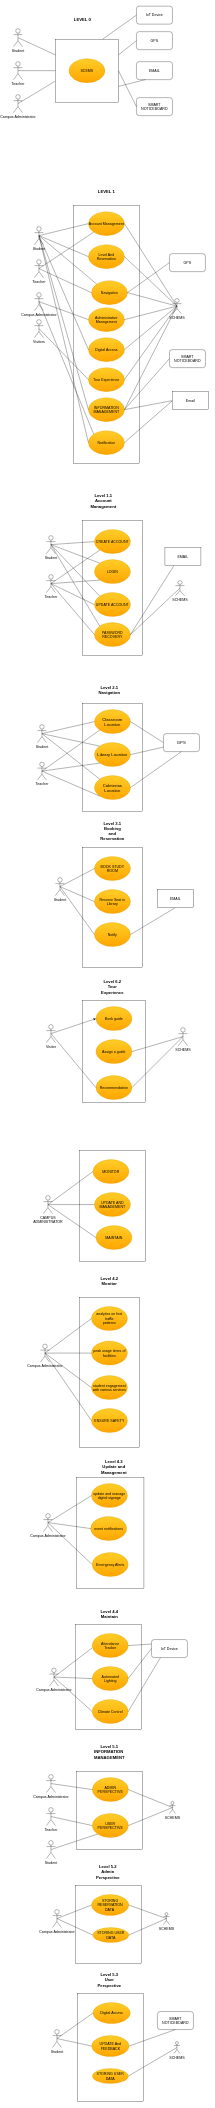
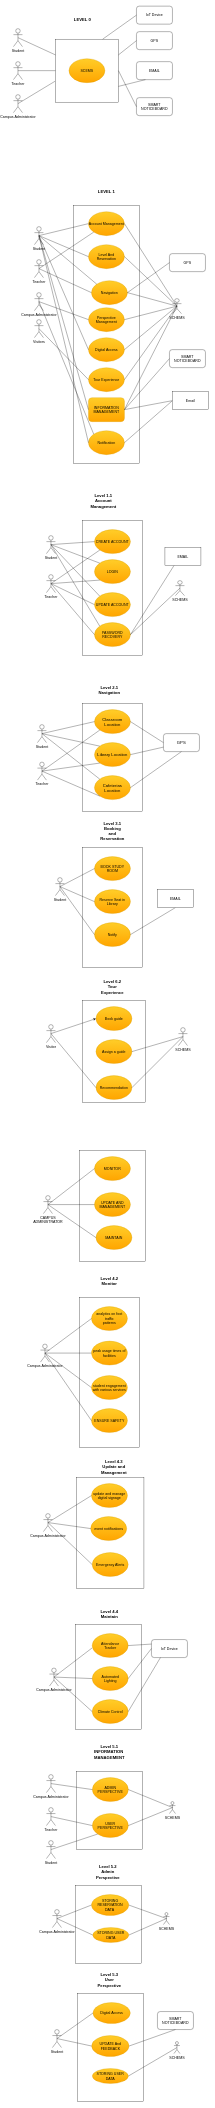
(106, 320) -> (106, 320)
(106, 410) -> (106, 410)
(111, 1172) -> (112, 1169)
